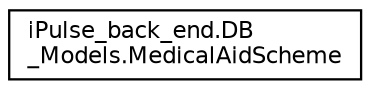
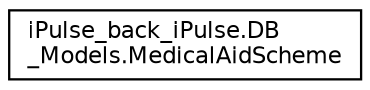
(185, 45) -> (185, 45)
